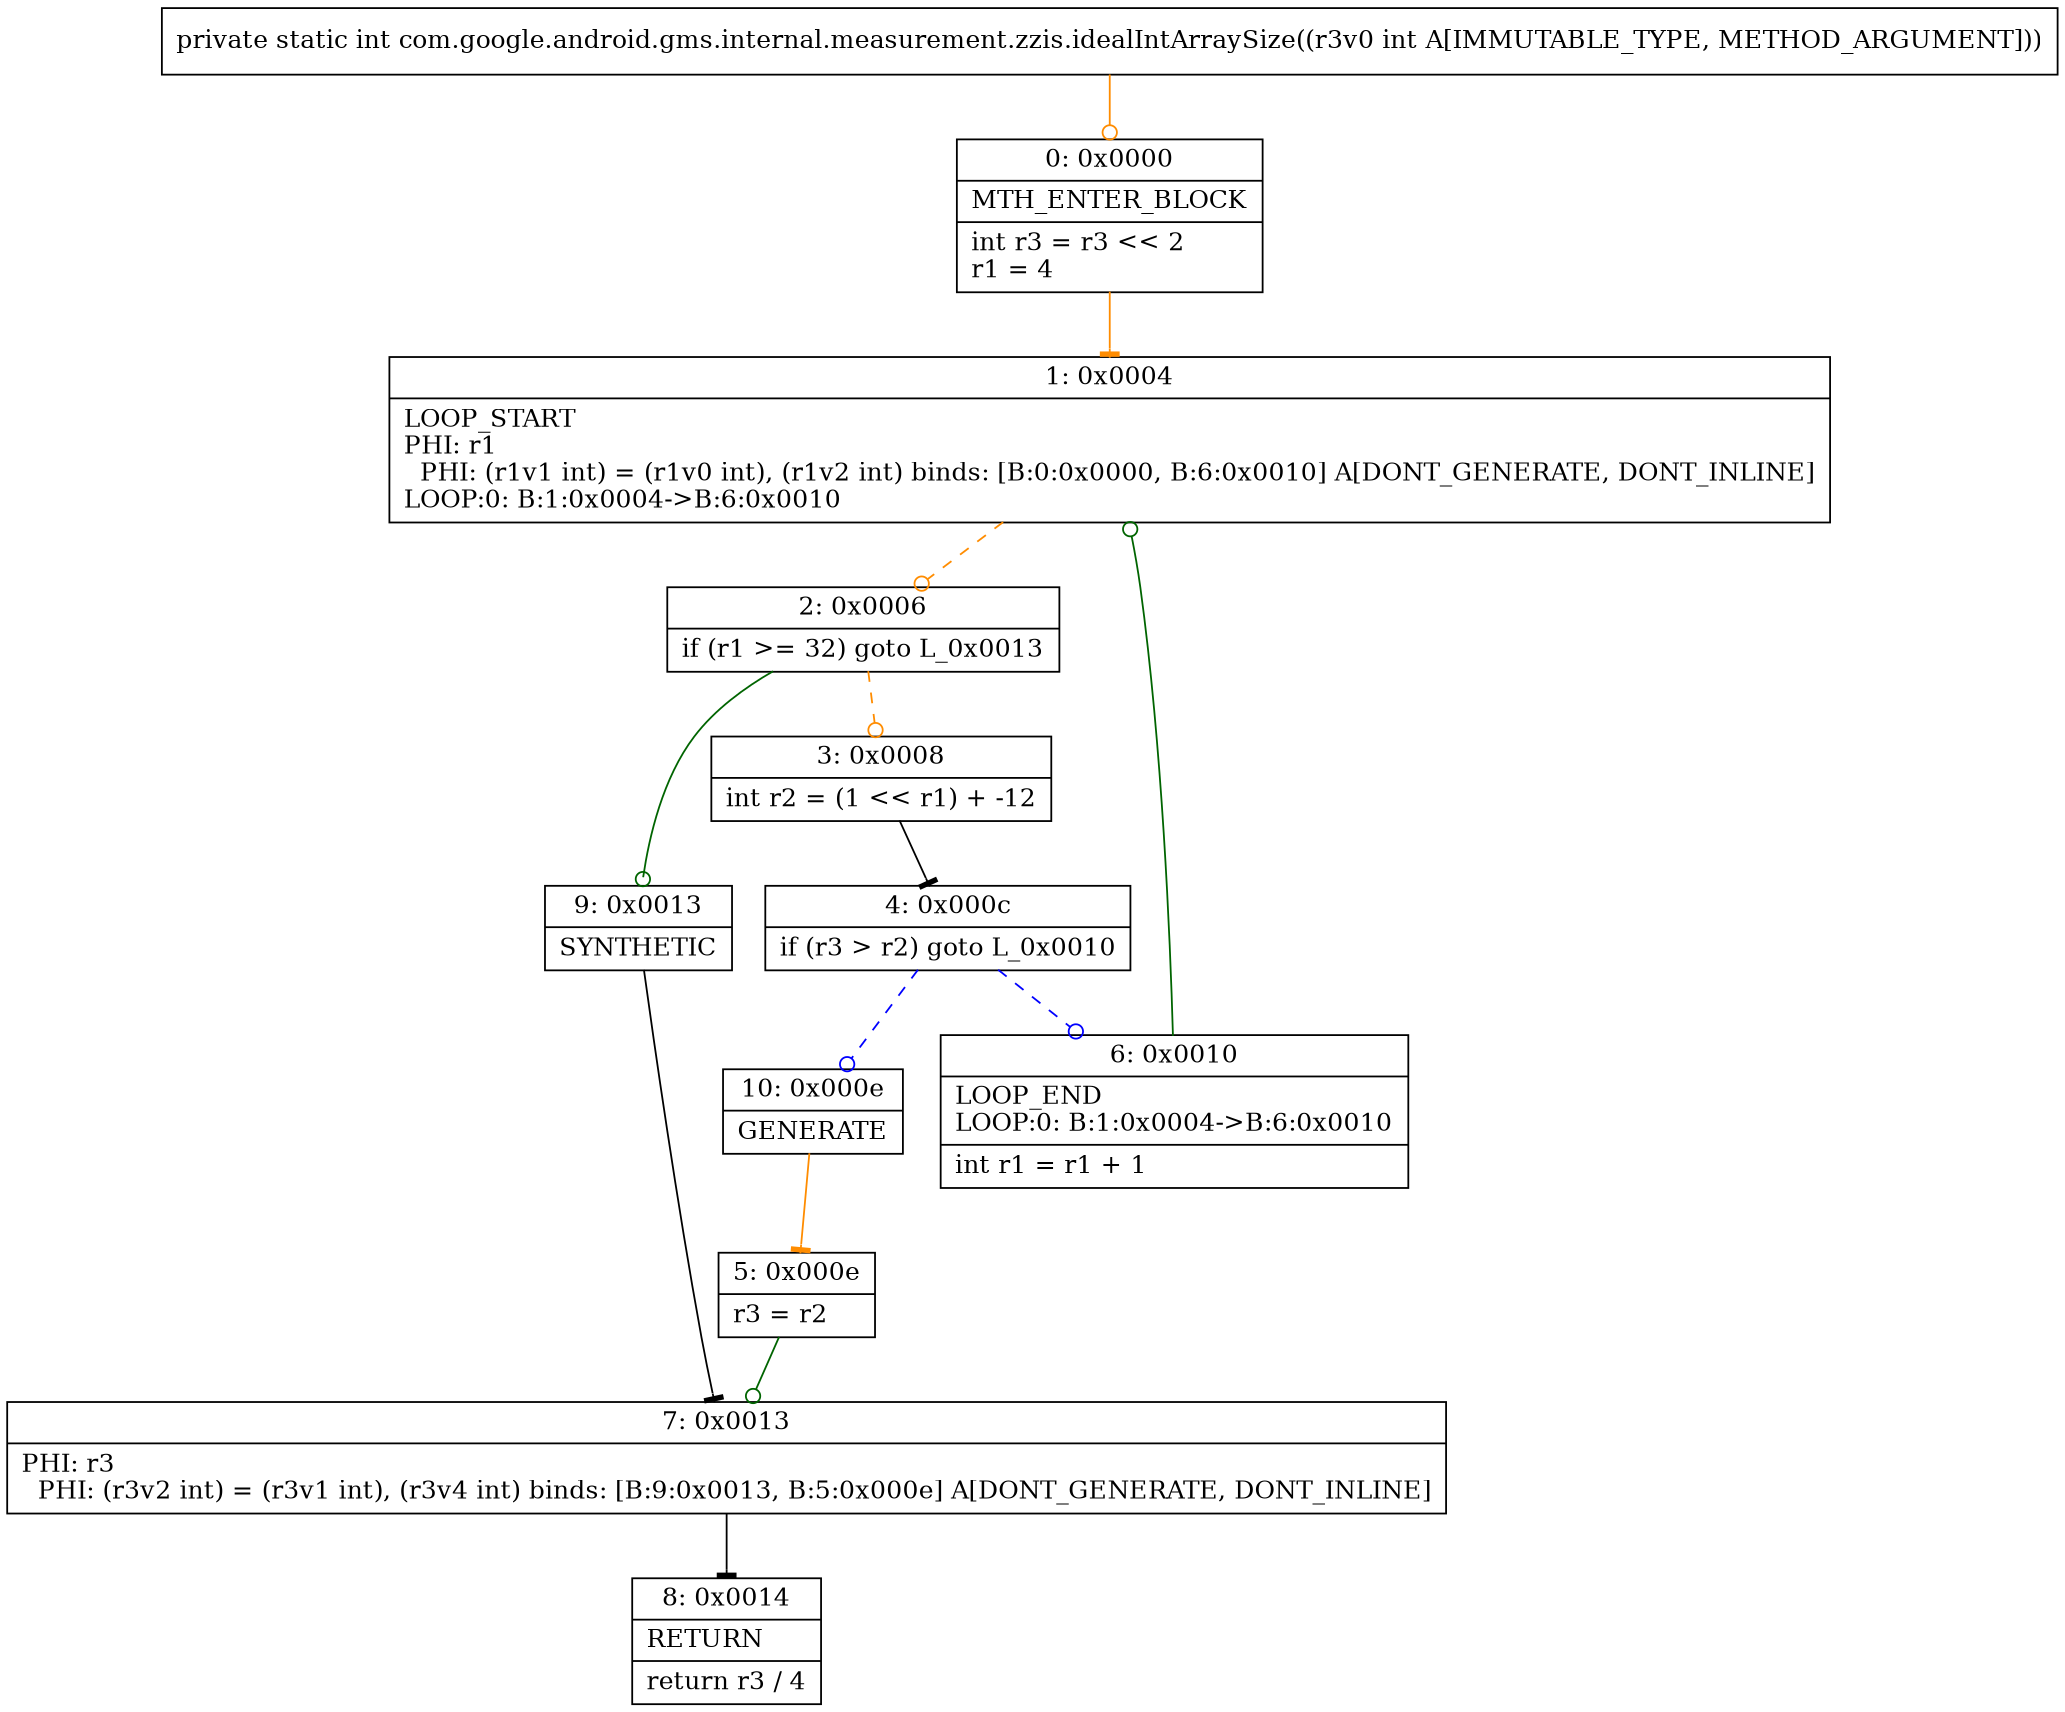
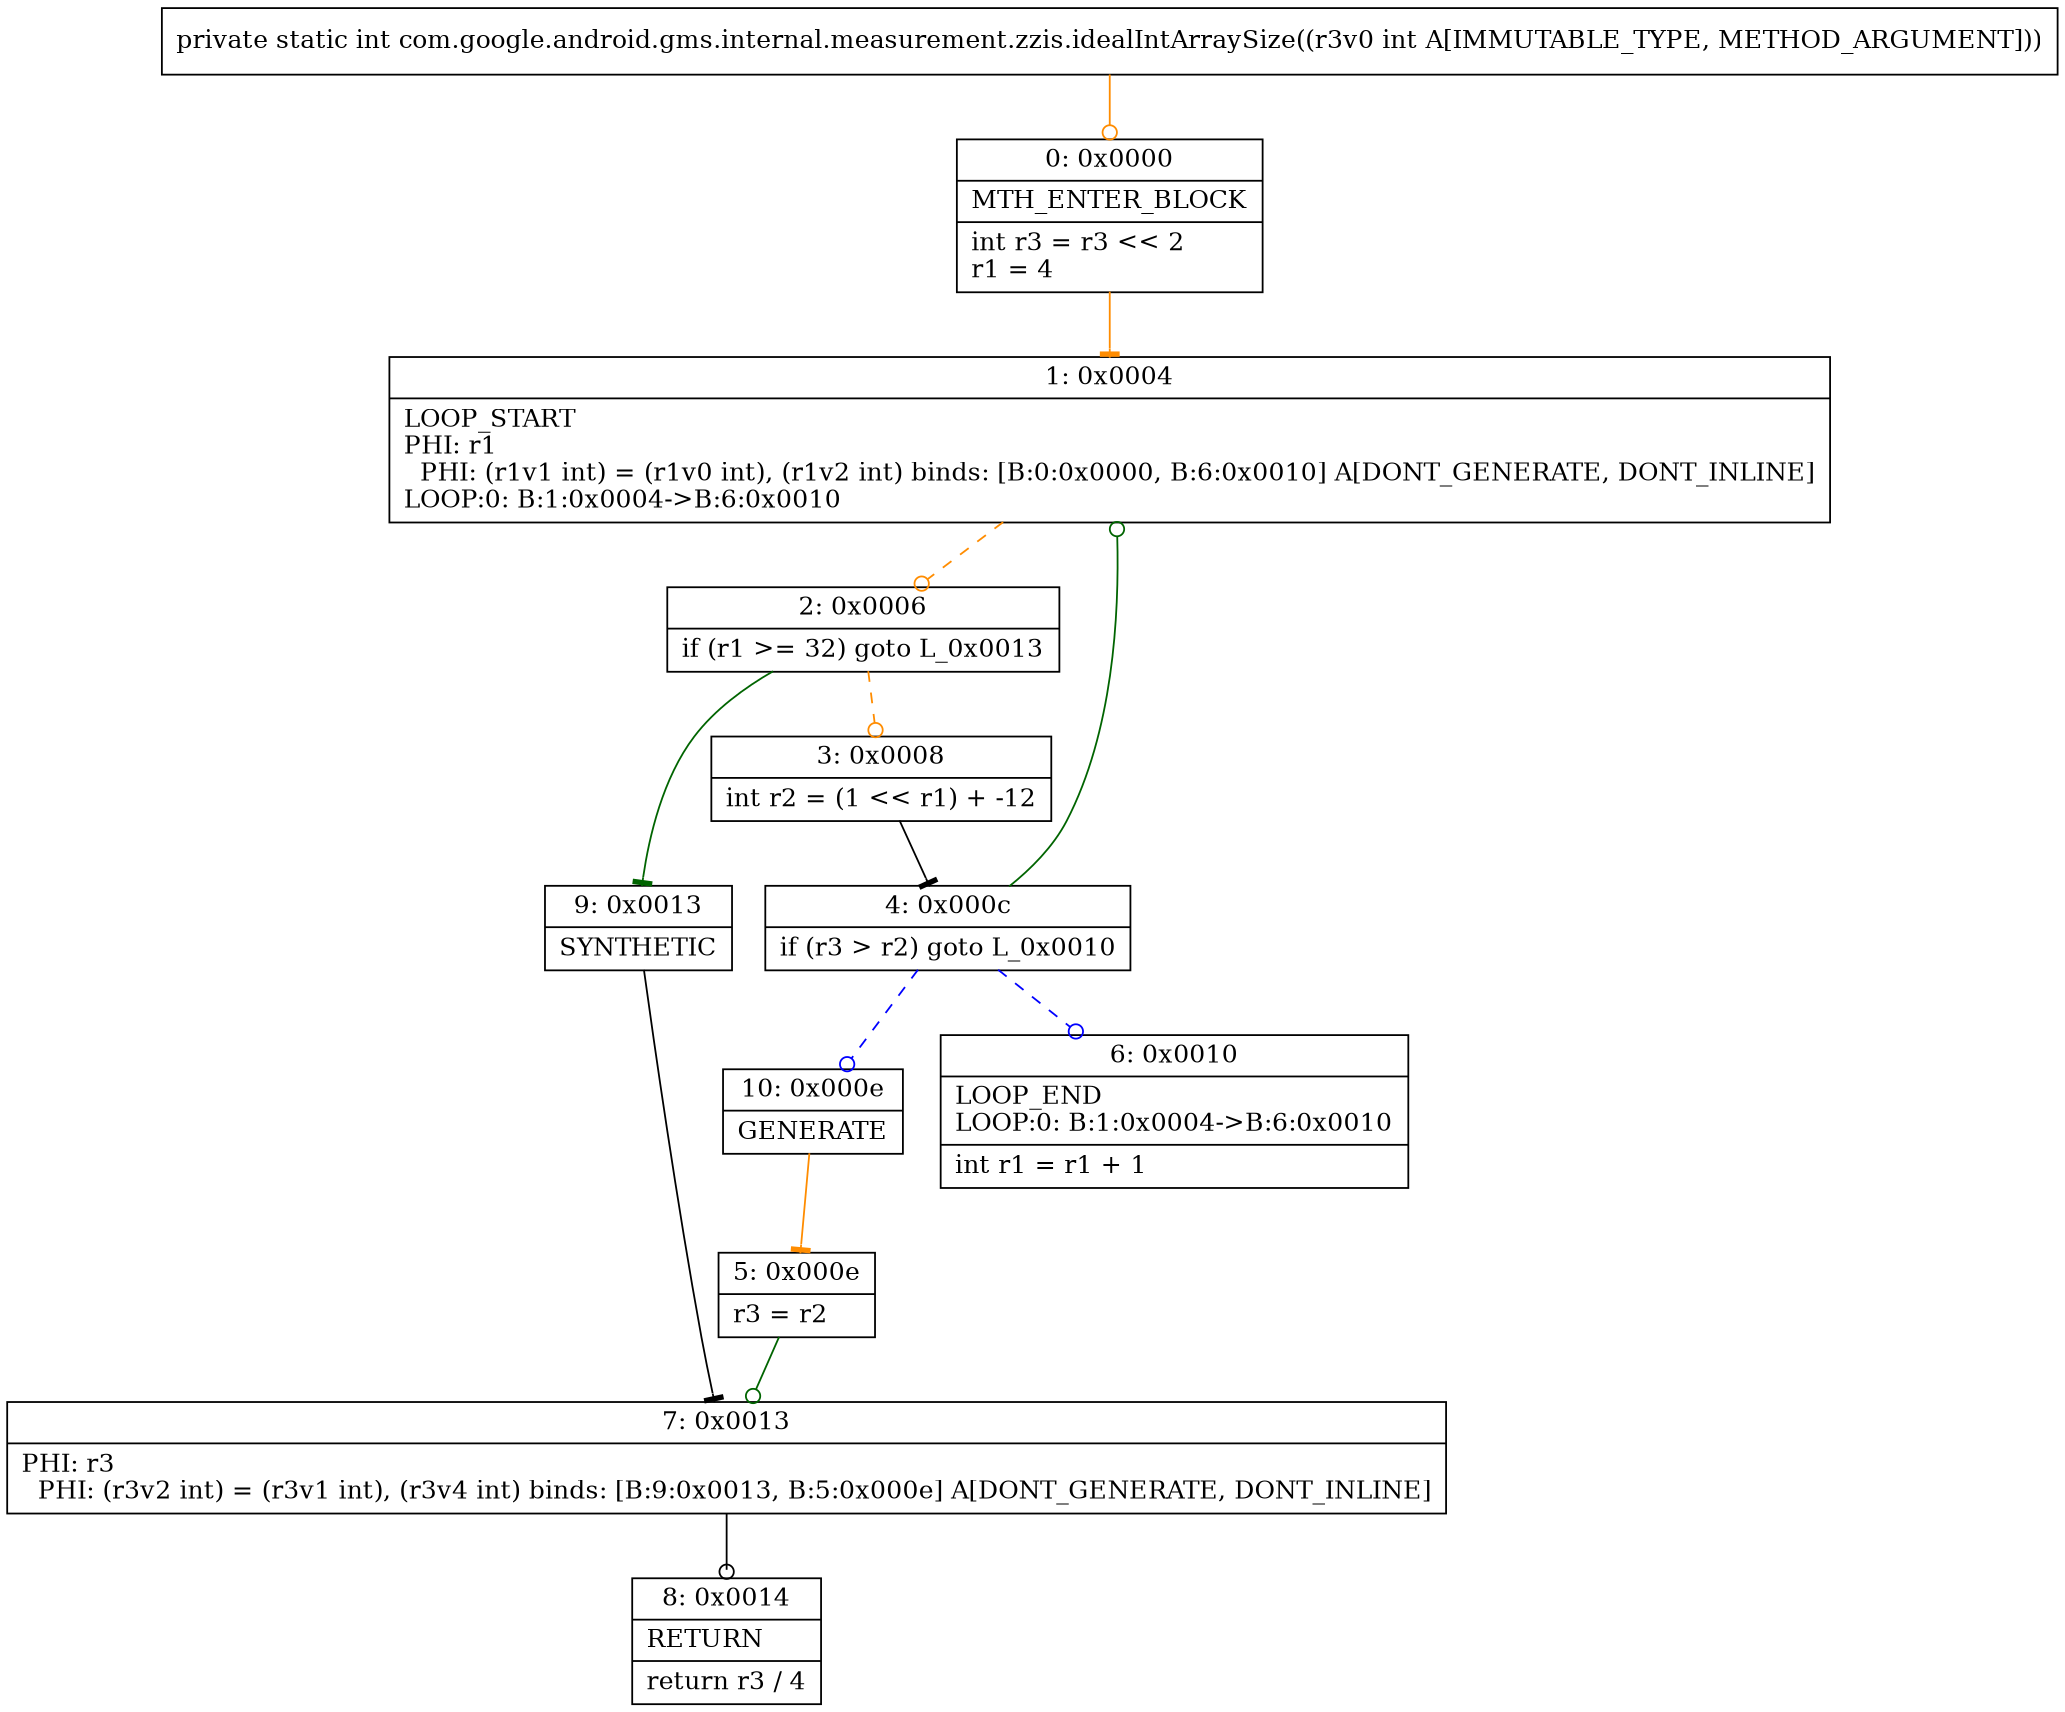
(681, 757) -> (681, 757)
(1160, 786) -> (1101, 725)
(727, 1541) -> (727, 1541)
